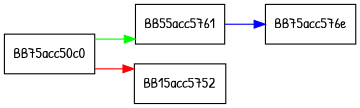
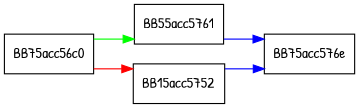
(50, 54) -> (49, 54)
none -> (239, 69)
